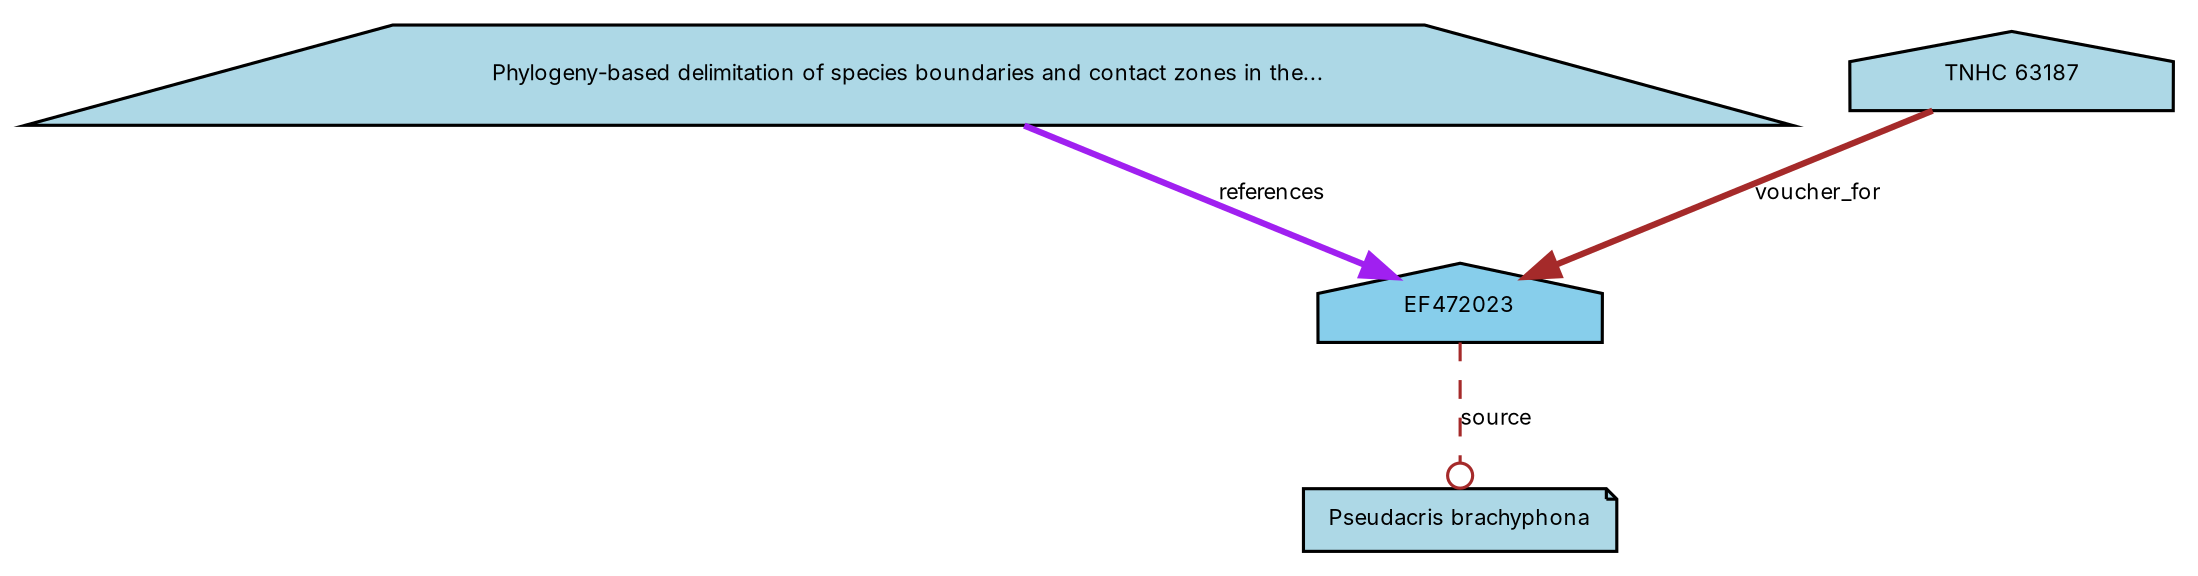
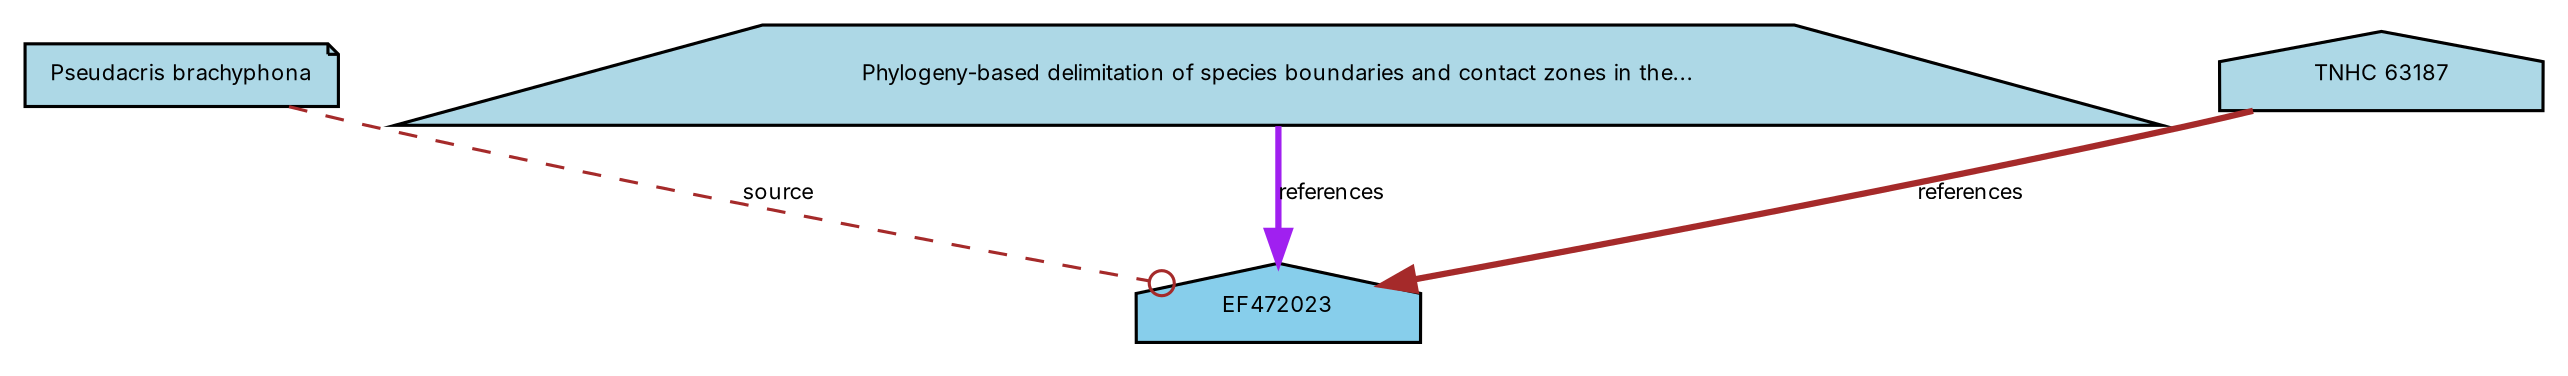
(1819, 194) -> (1971, 194)
(1460, 403) -> (718, 199)
